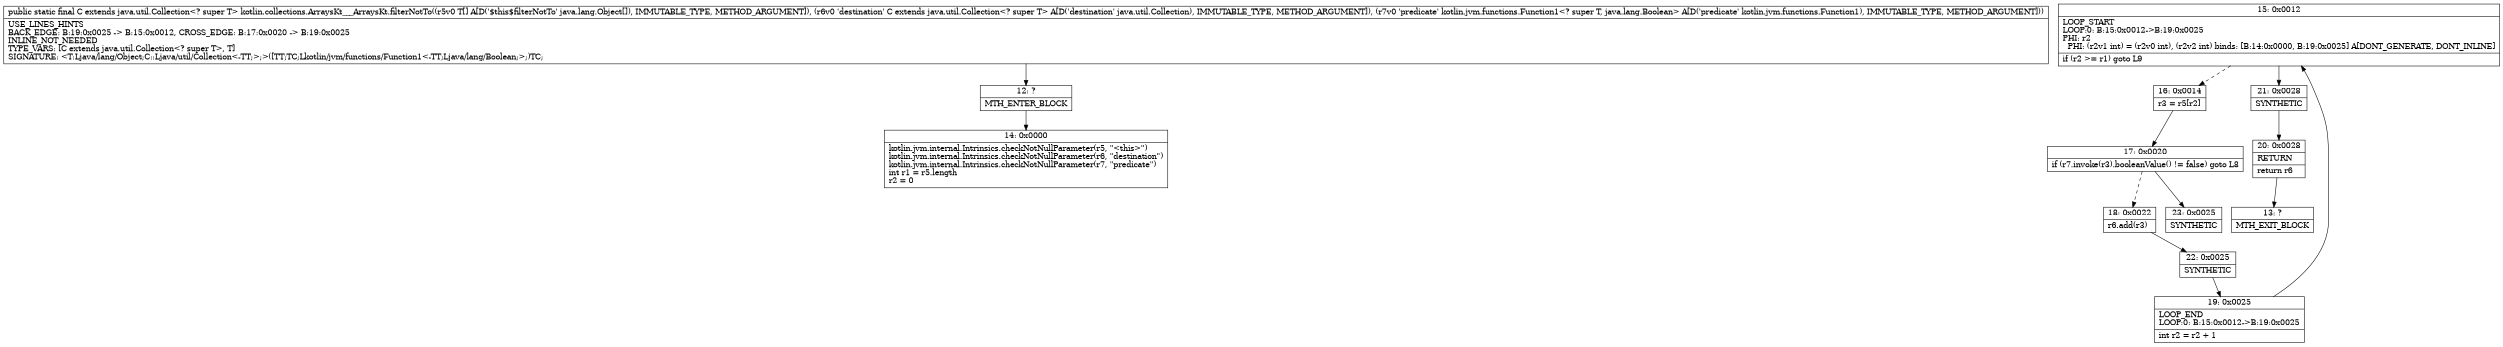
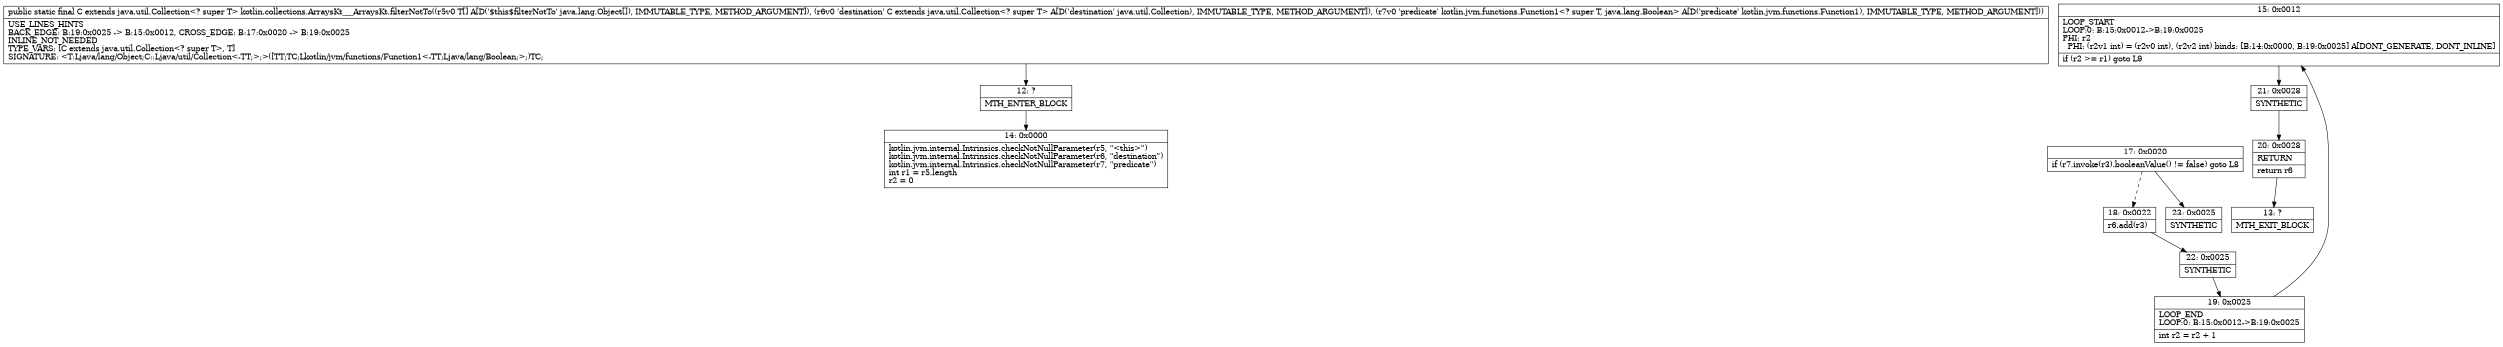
(2180, 98) -> none
